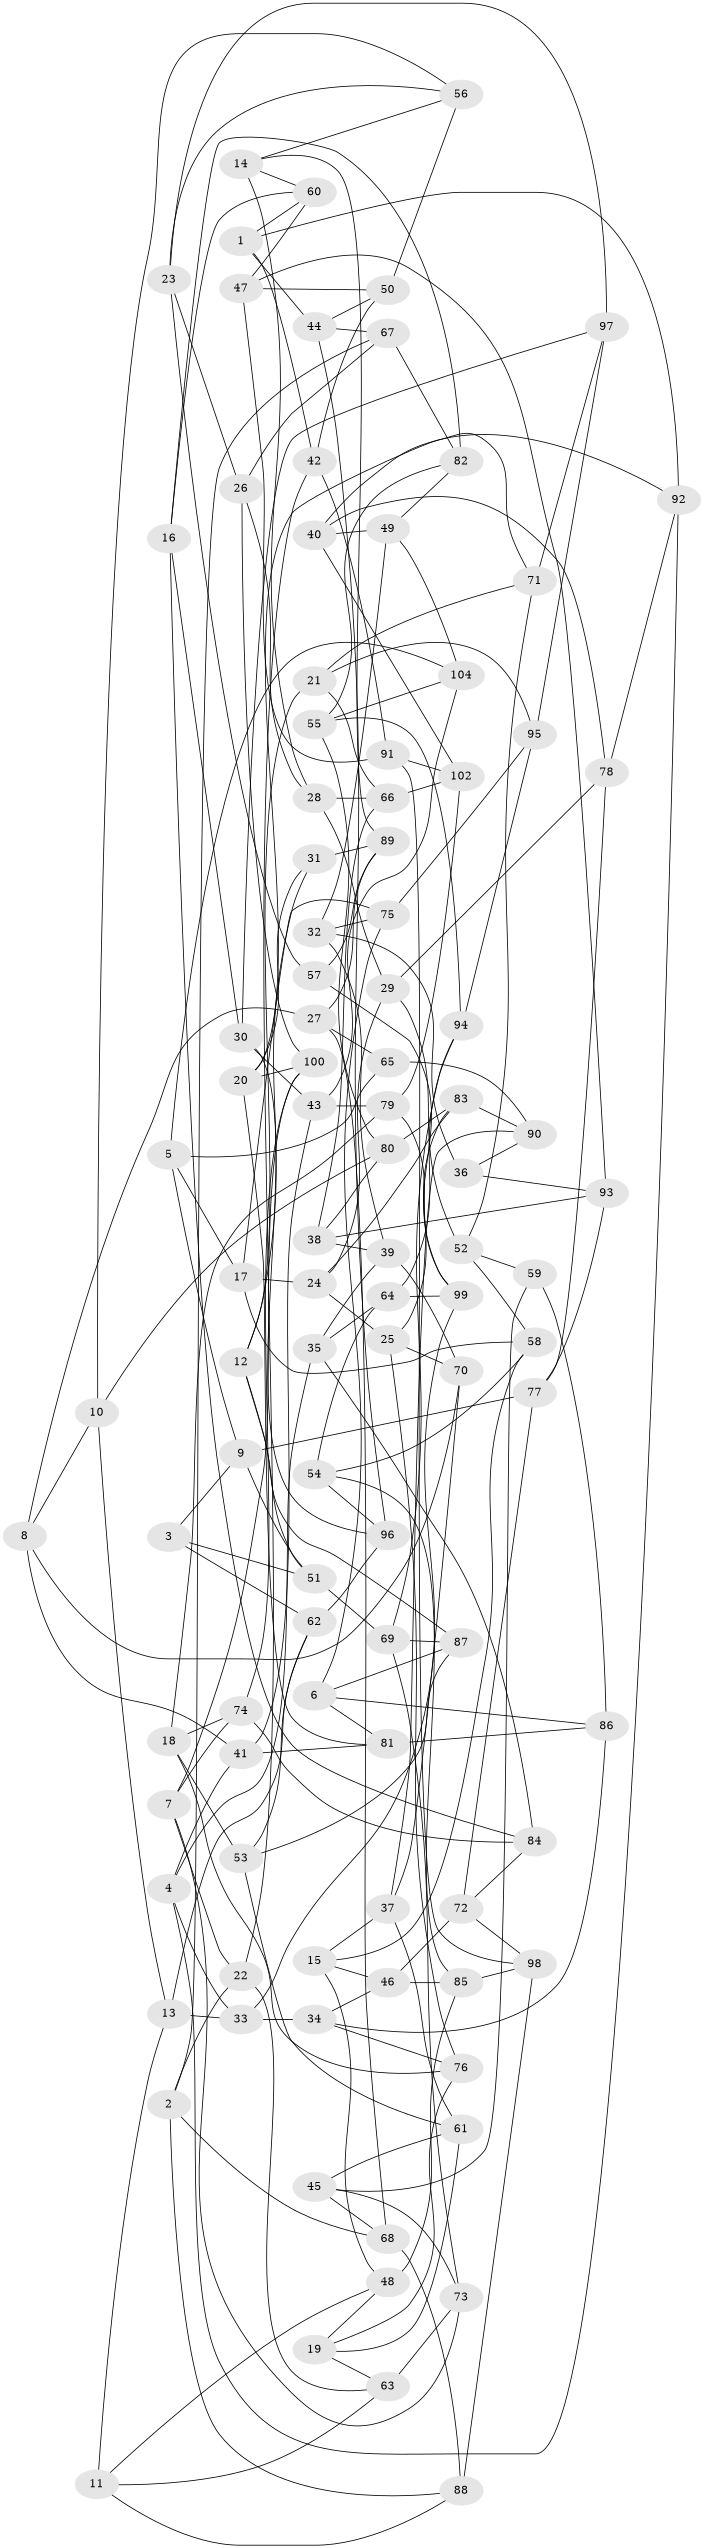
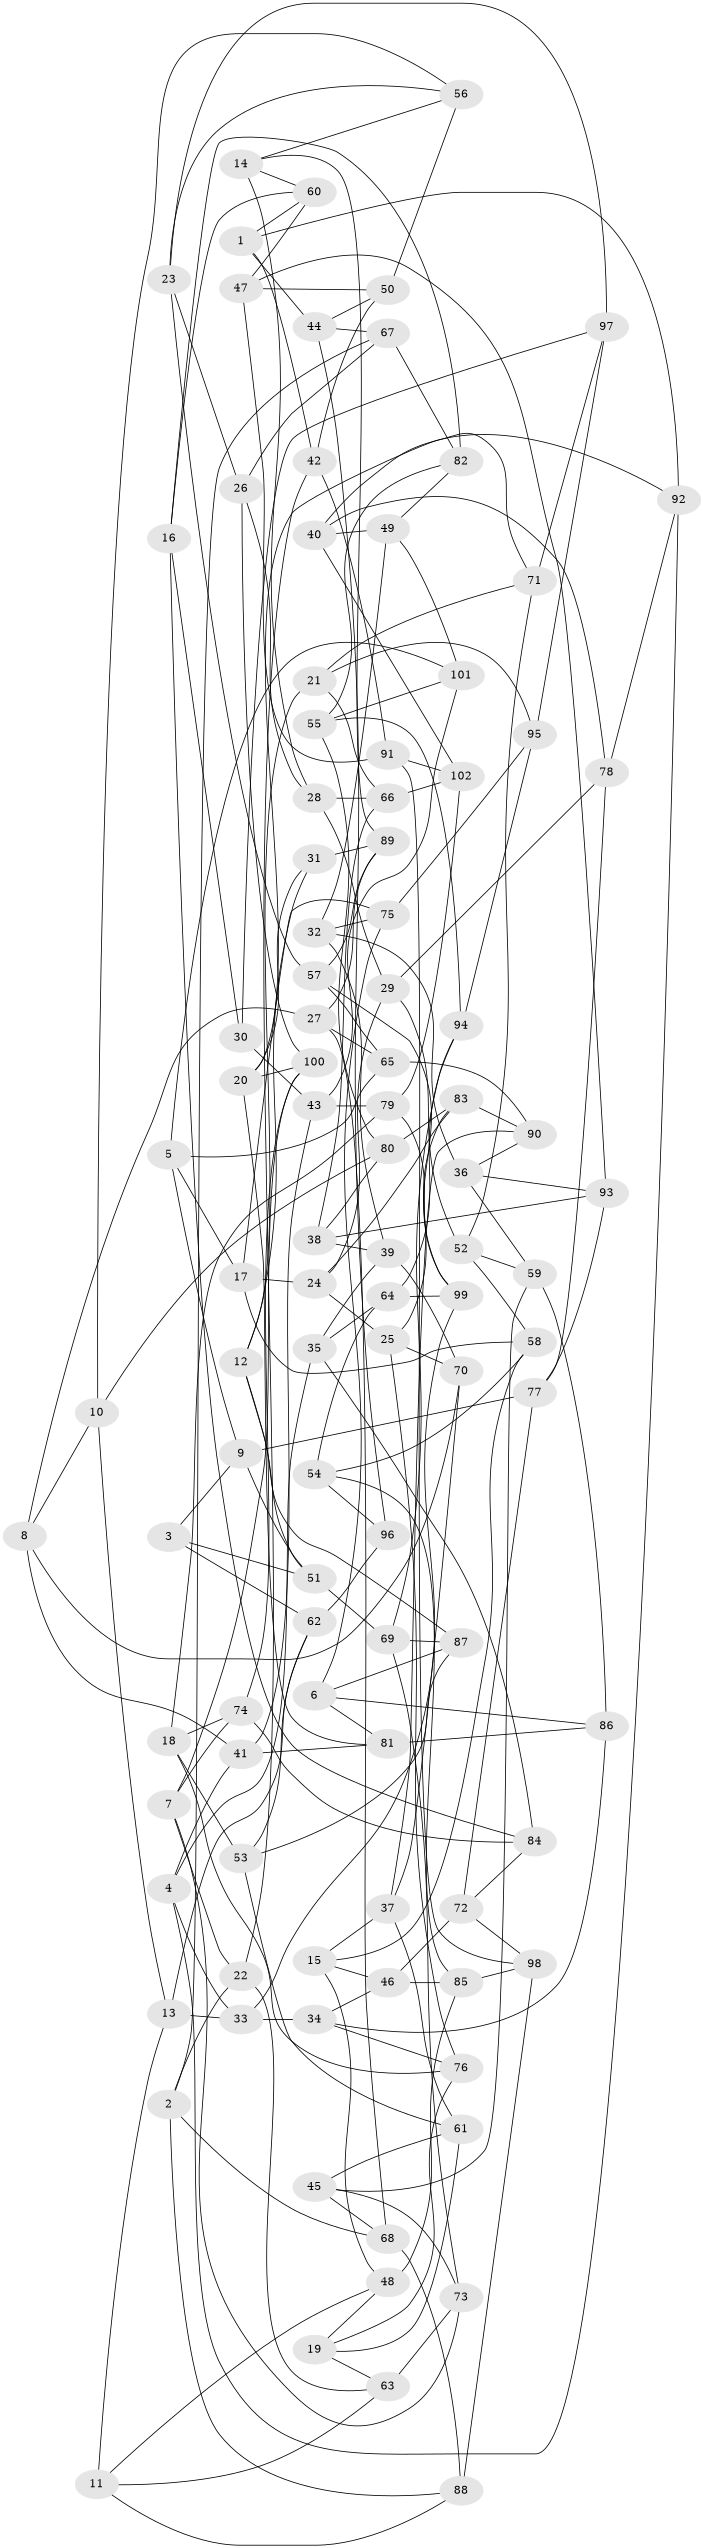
(461, 676) -> (461, 676)
none -> (353, 1018)
none -> (498, 1224)
(269, 1315) -> none
